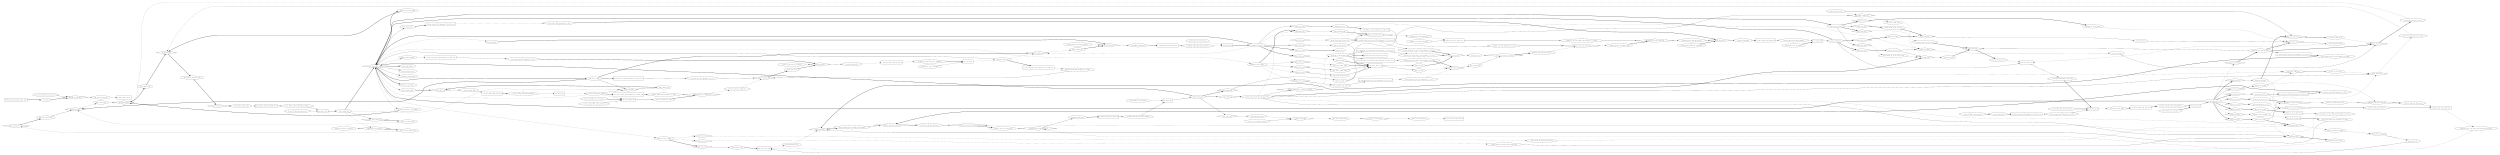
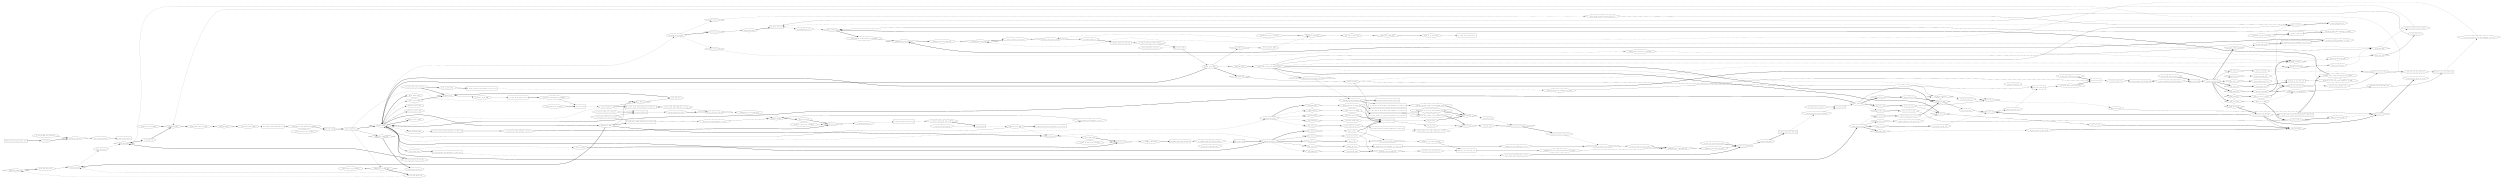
none -> (2261, 36)
(390, 38) -> none
(1274, 41) -> (1286, 109)
(1985, 54) -> none
none -> (1611, 67)
none -> (432, 91)
none -> (554, 106)
none -> (1880, 111)
none -> (1388, 141)
